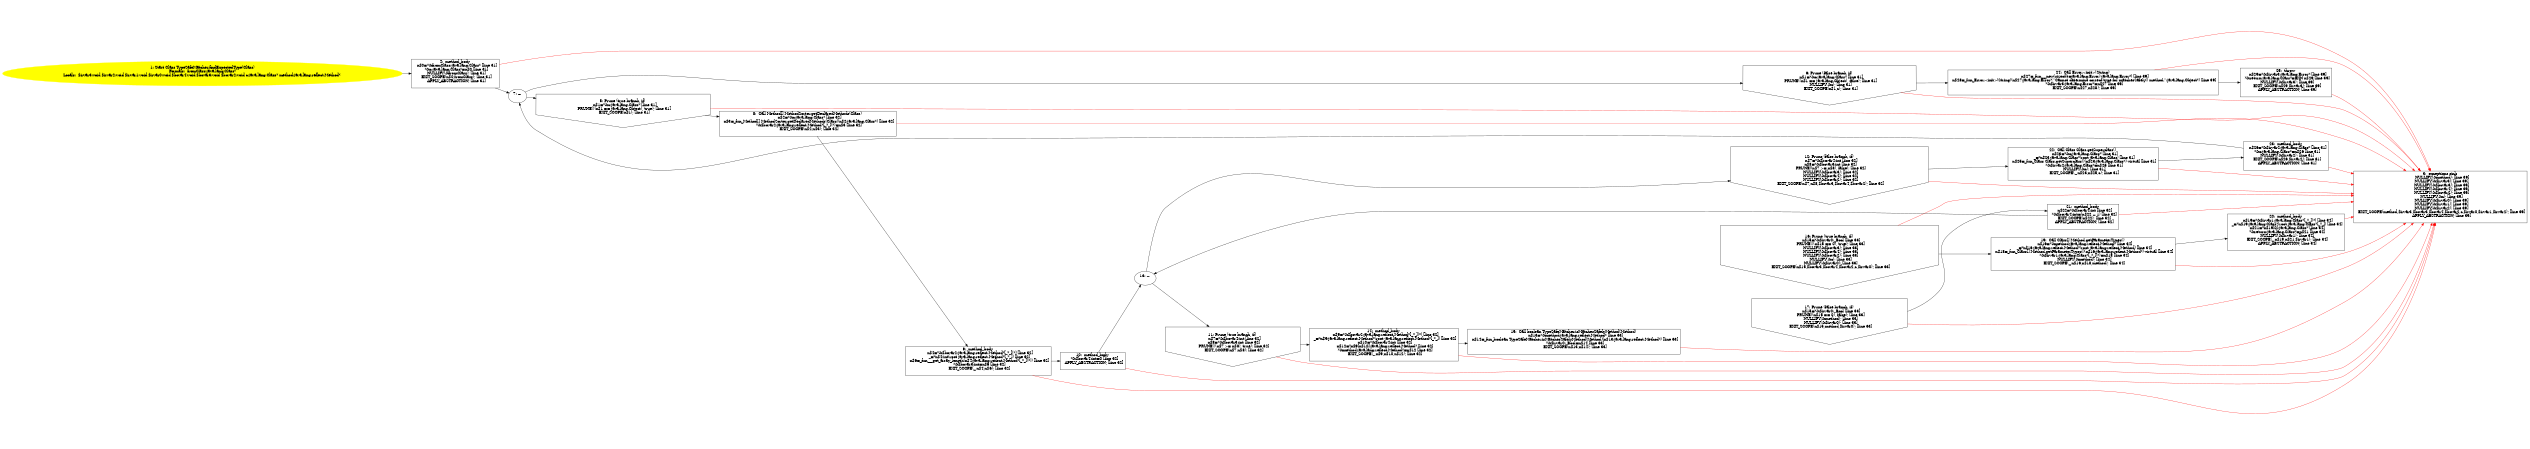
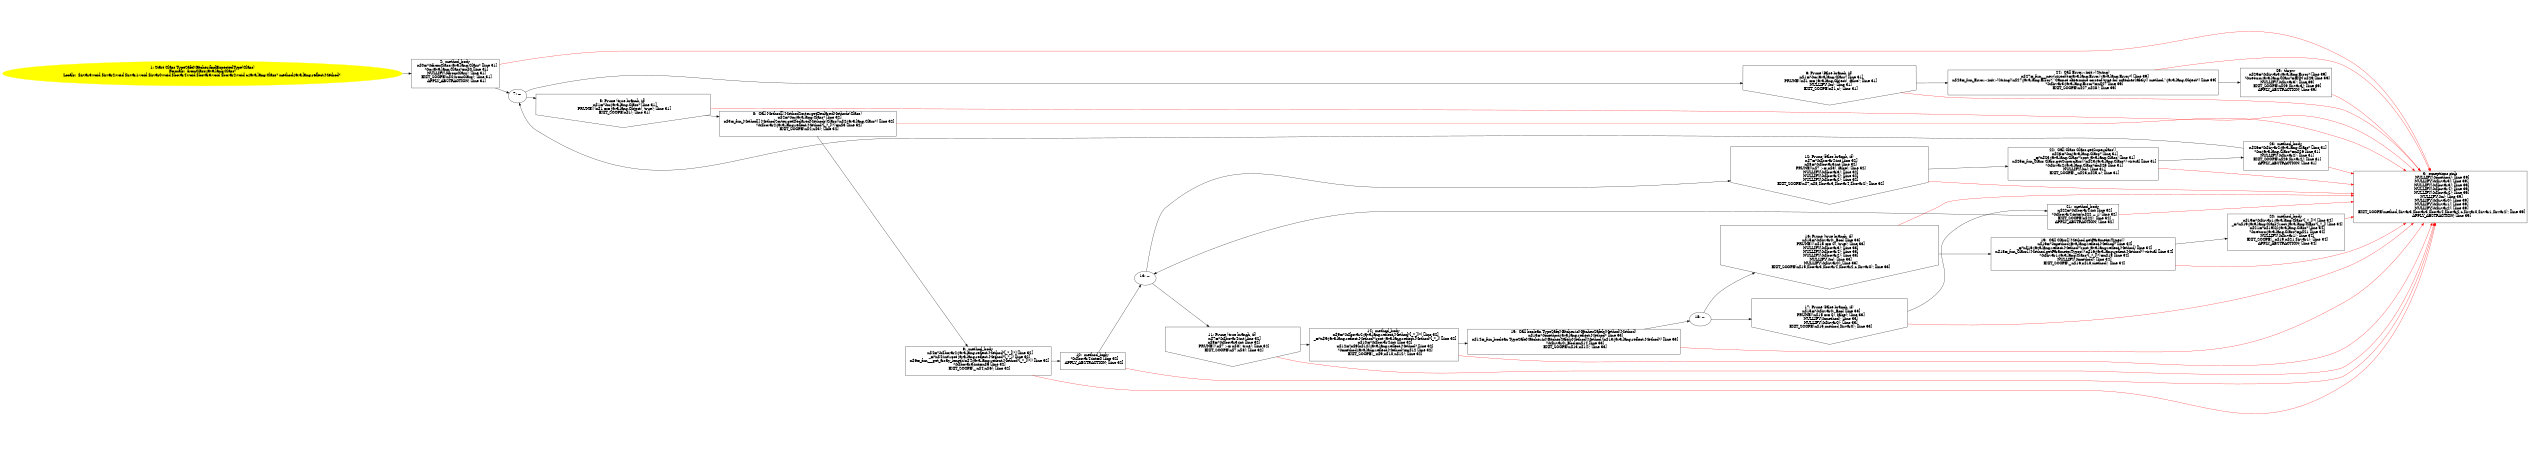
none -> (1700, 319)
